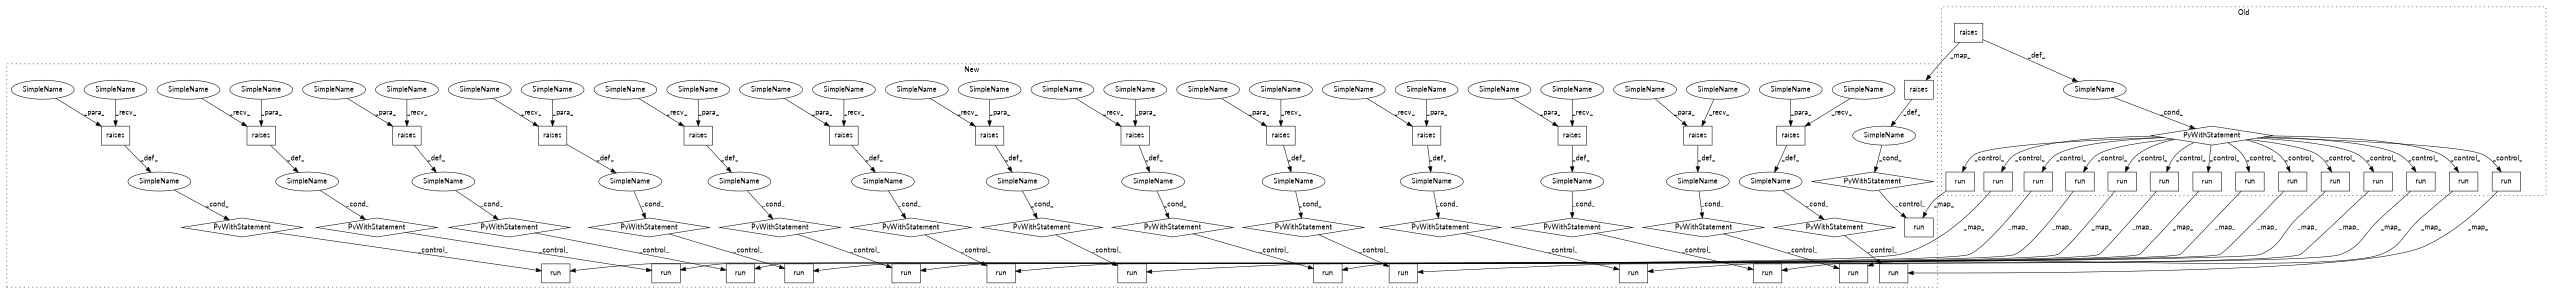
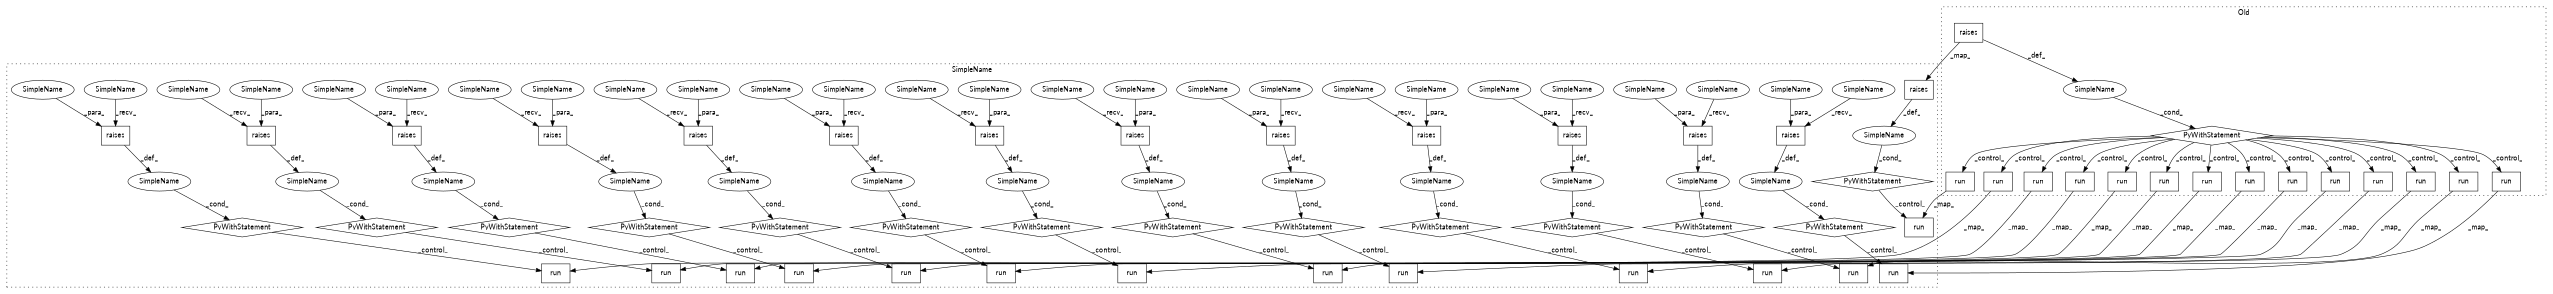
(972, 70) -> (972, 70)
